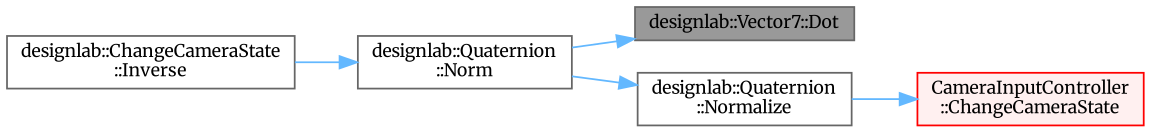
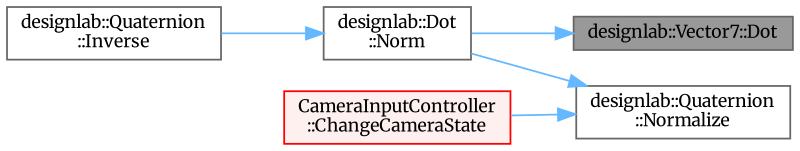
(151, 62) -> (114, 33)
(465, 62) -> (397, 33)
(876, 99) -> (534, 115)
